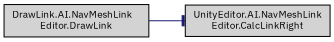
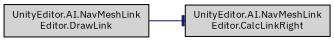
(76, 21) -> (76, 21)
